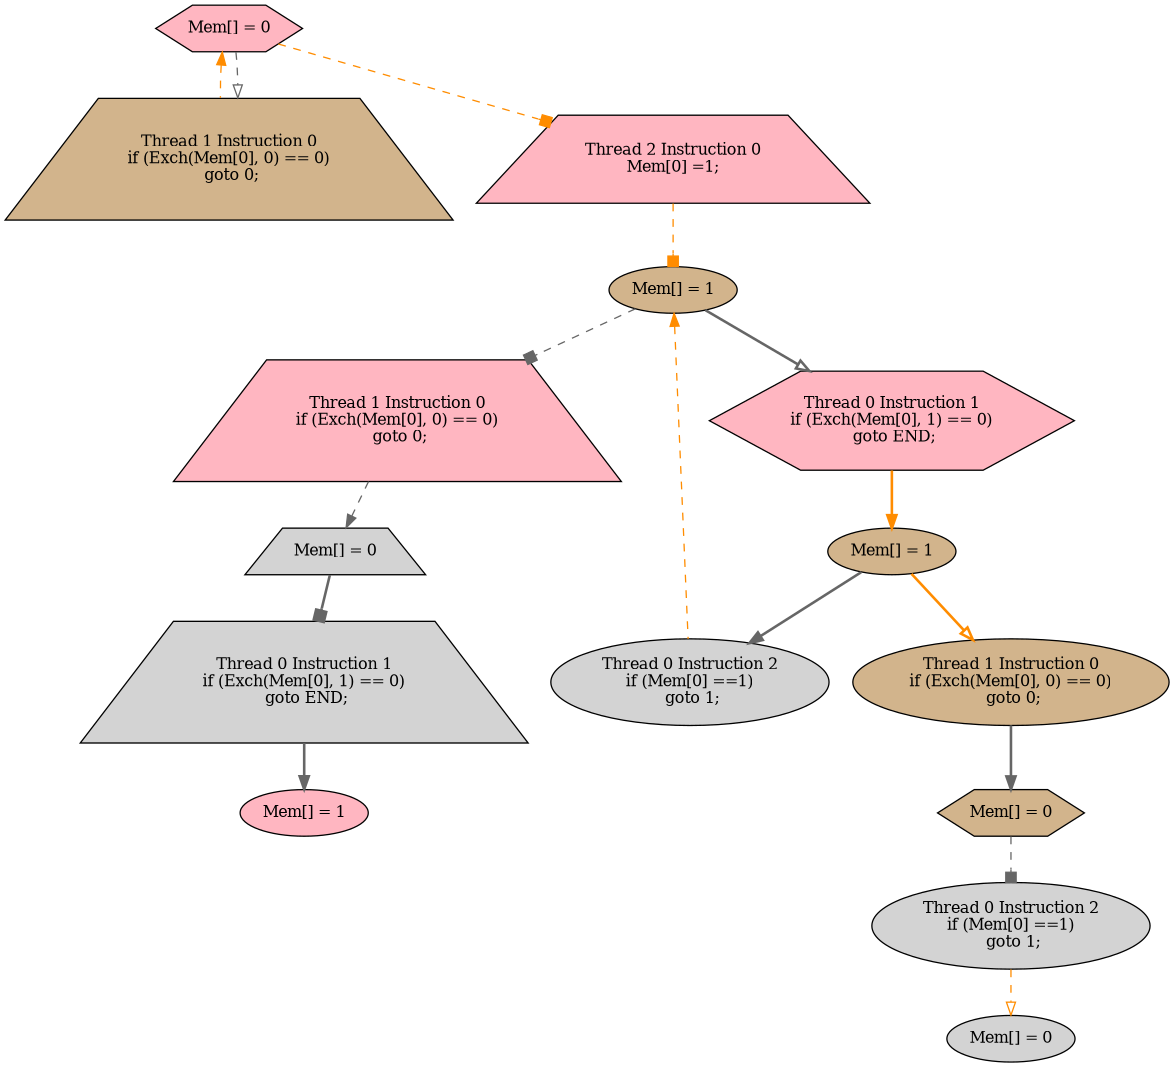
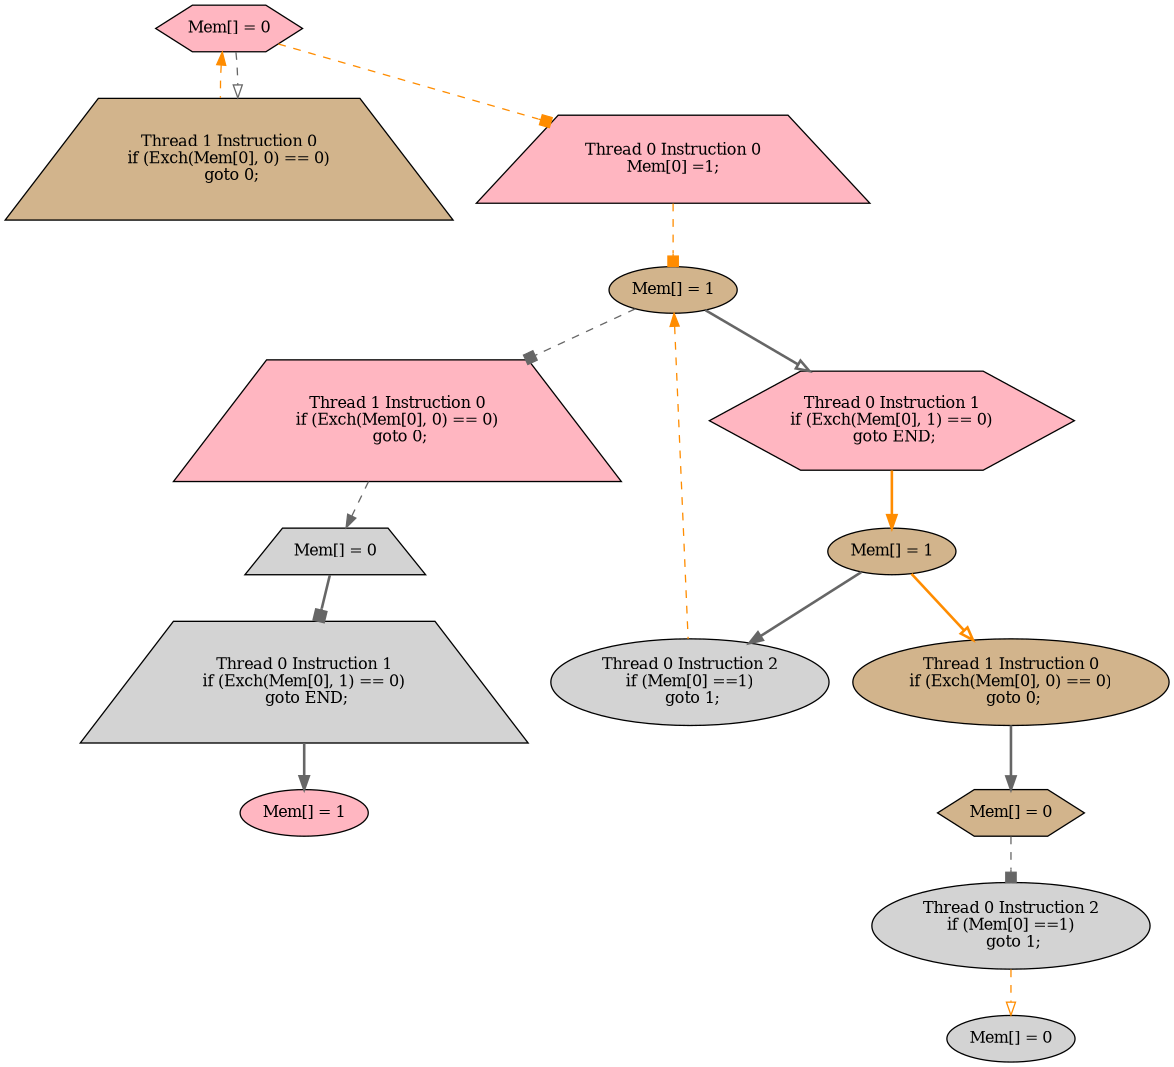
(673, 159) -> (673, 159)
